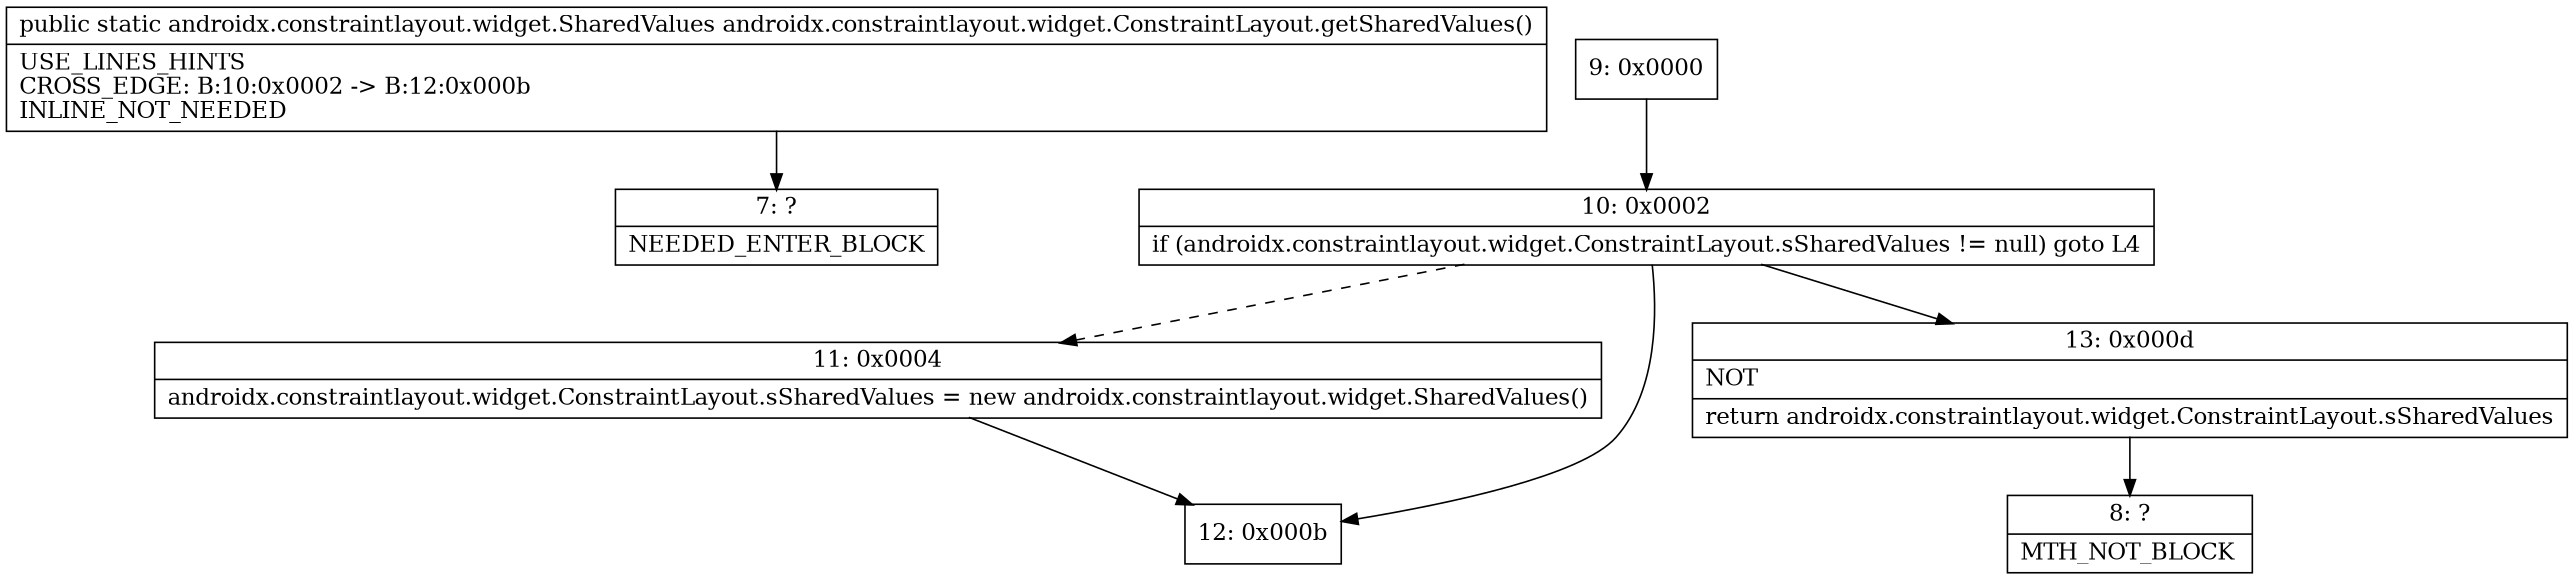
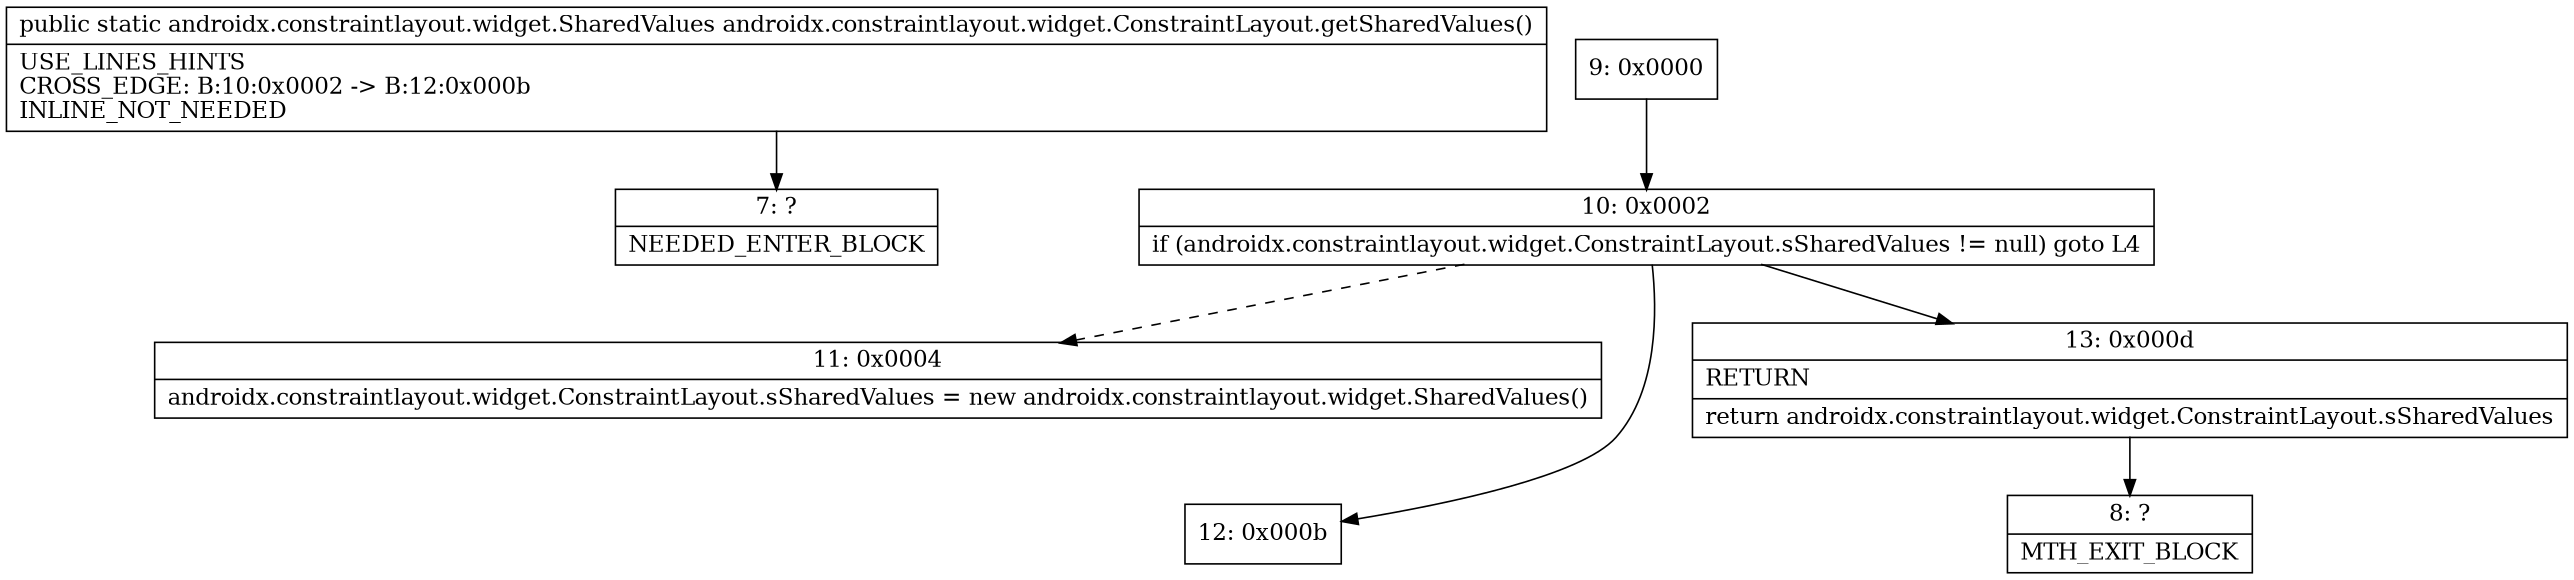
(1732, 379) -> (1758, 379)
(1073, 458) -> none
(2127, 553) -> (2130, 553)
